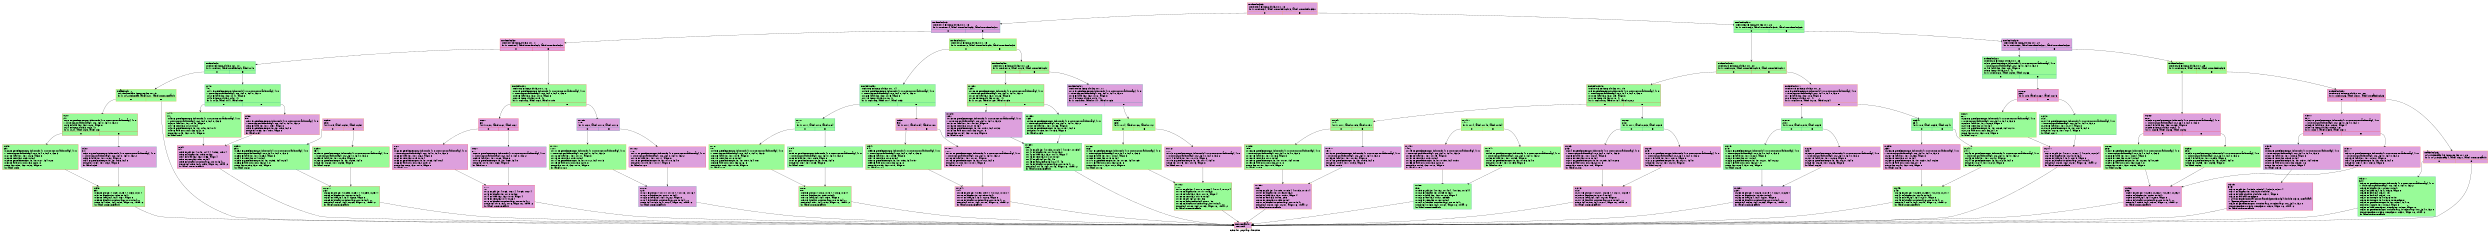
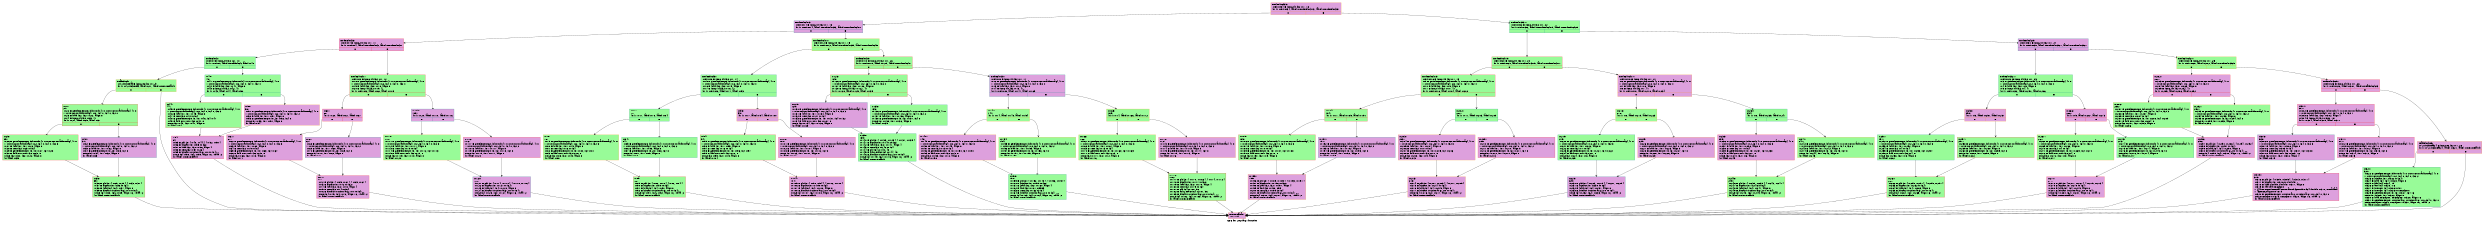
none -> (1991, 99)
none -> (1008, 102)
(1802, 125) -> (1636, 115)
(2269, 174) -> (2340, 165)
